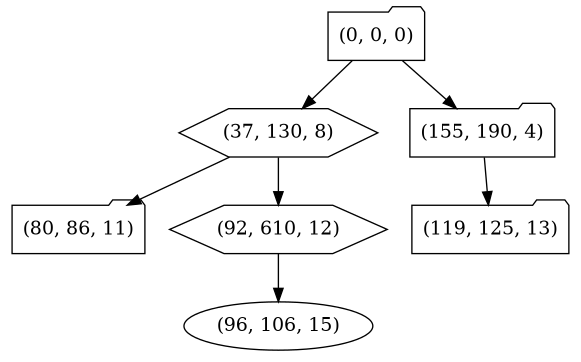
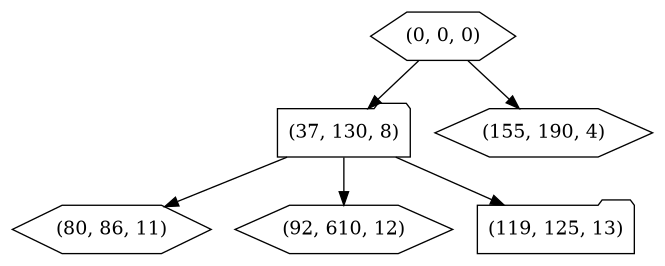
(376, 36) -> (443, 36)
(278, 133) -> (344, 133)
(482, 133) -> (544, 133)
(486, 175) -> (444, 178)
(78, 229) -> (112, 229)
(278, 326) -> none
